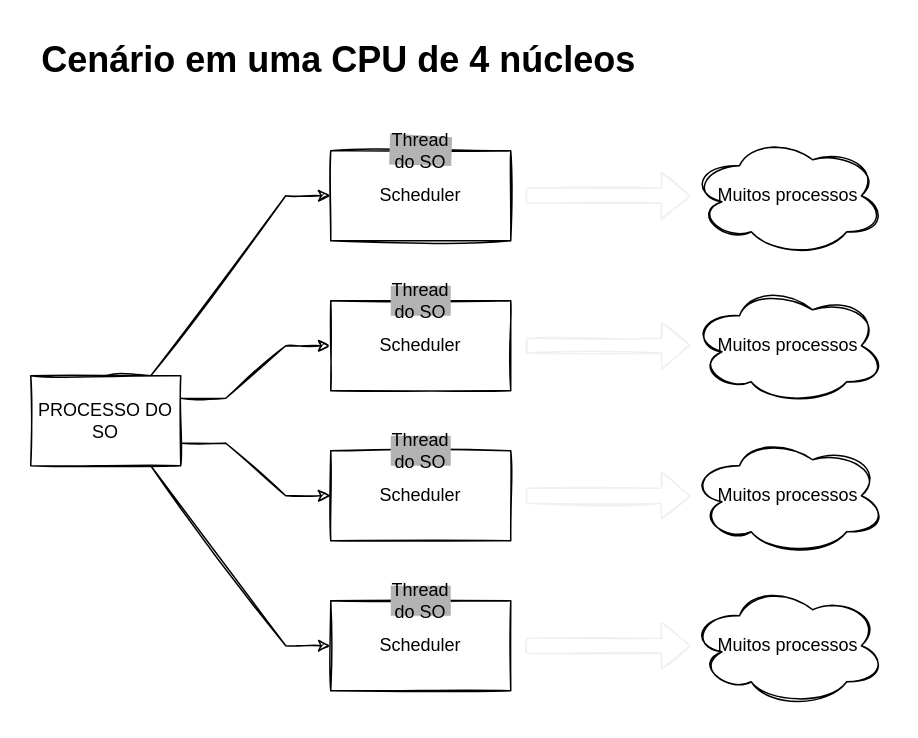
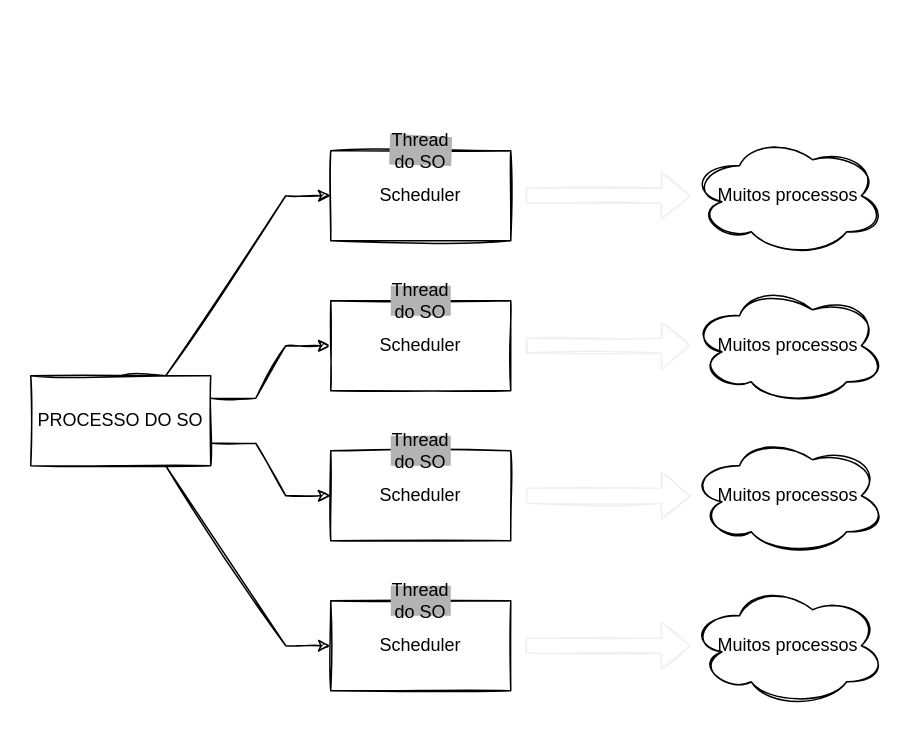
(338, 61) -> none
(106, 421) -> (121, 421)
